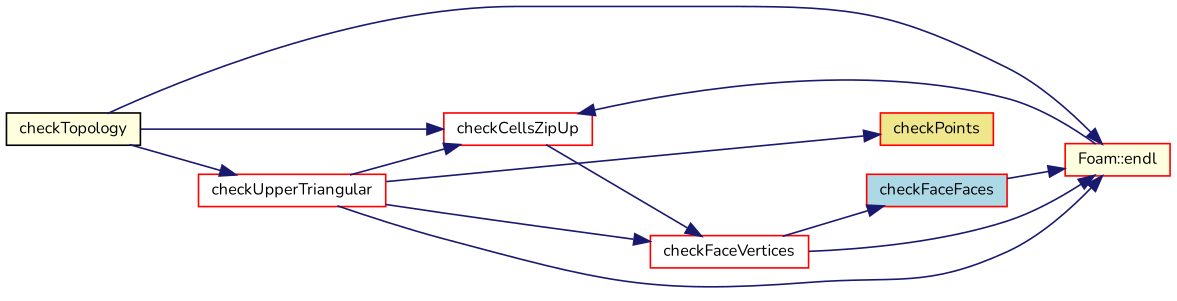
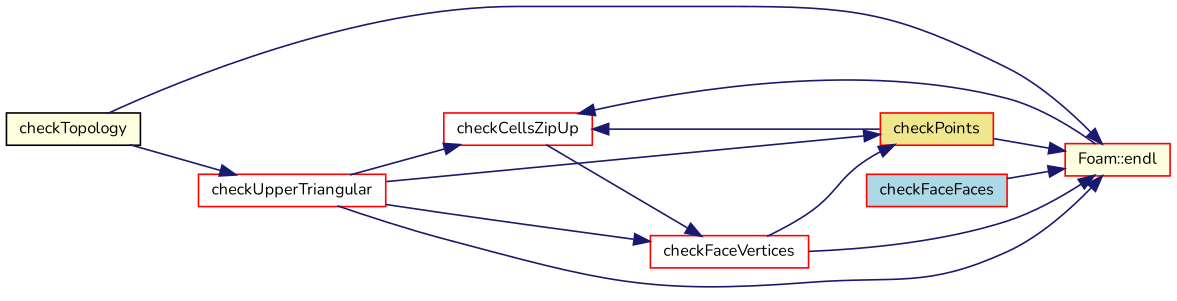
(284, 129) -> (744, 129)
none -> (1021, 143)
(825, 223) -> (827, 198)
